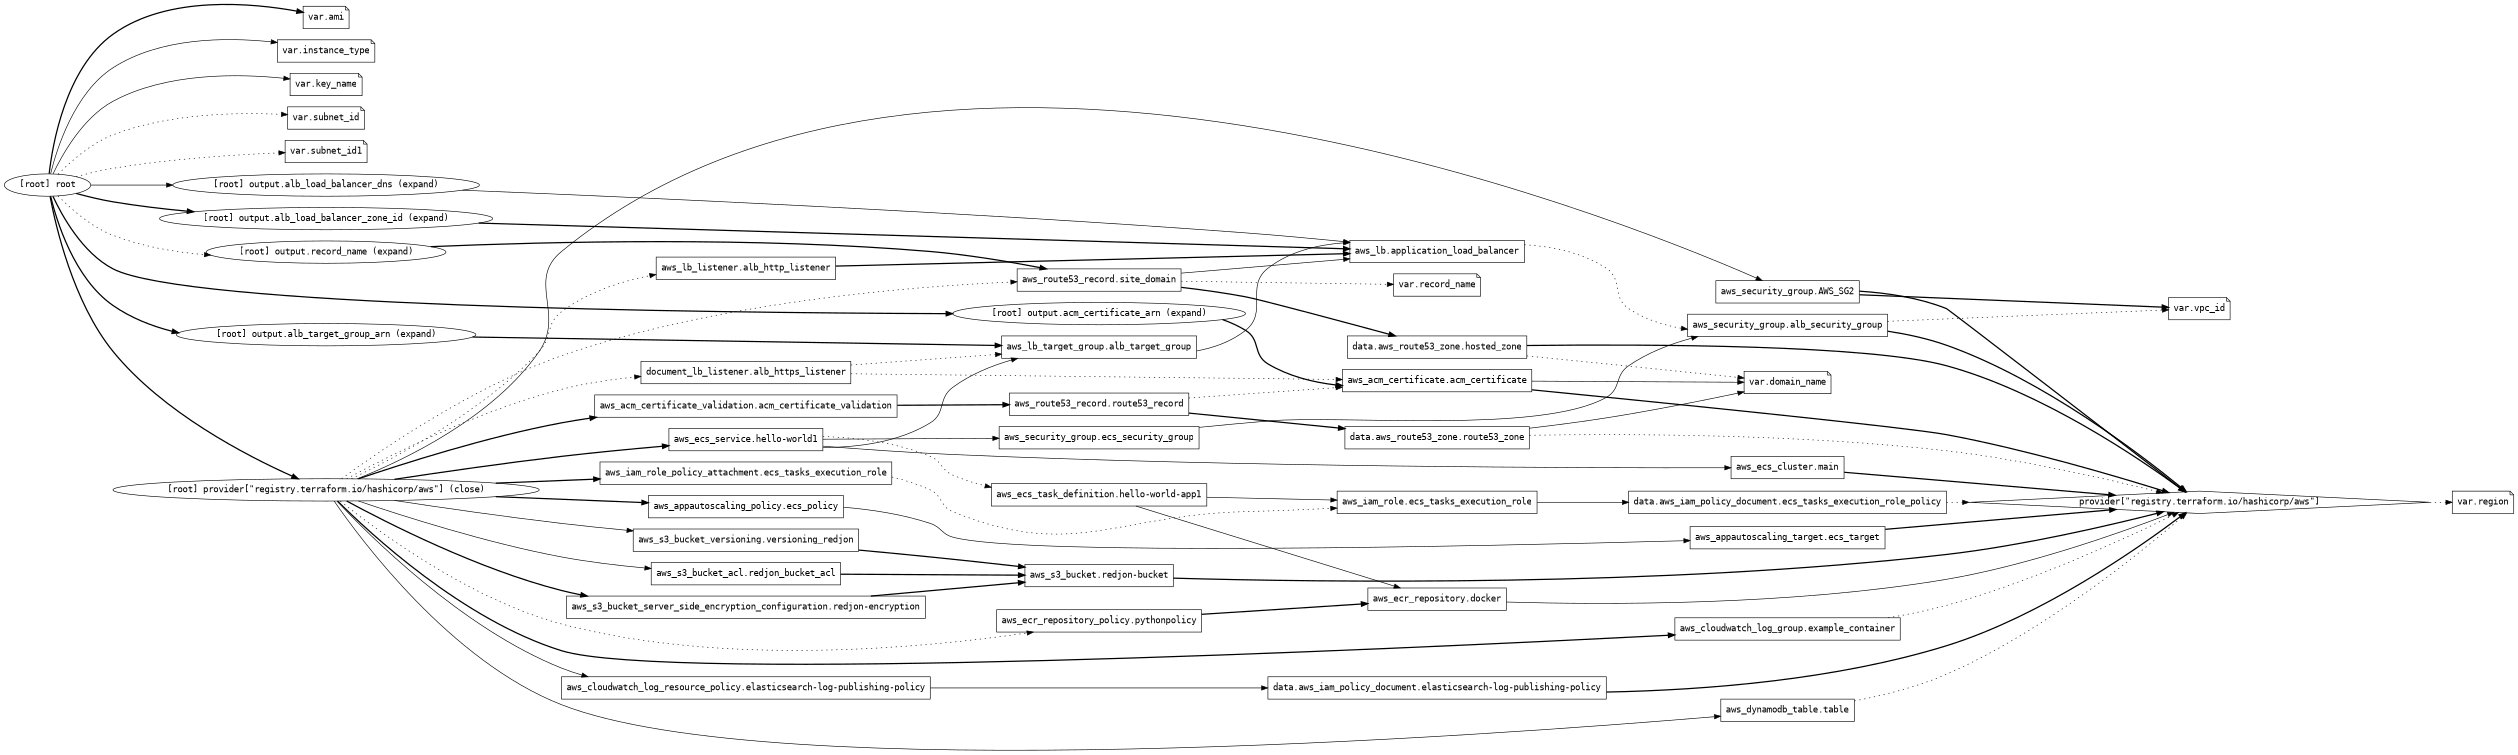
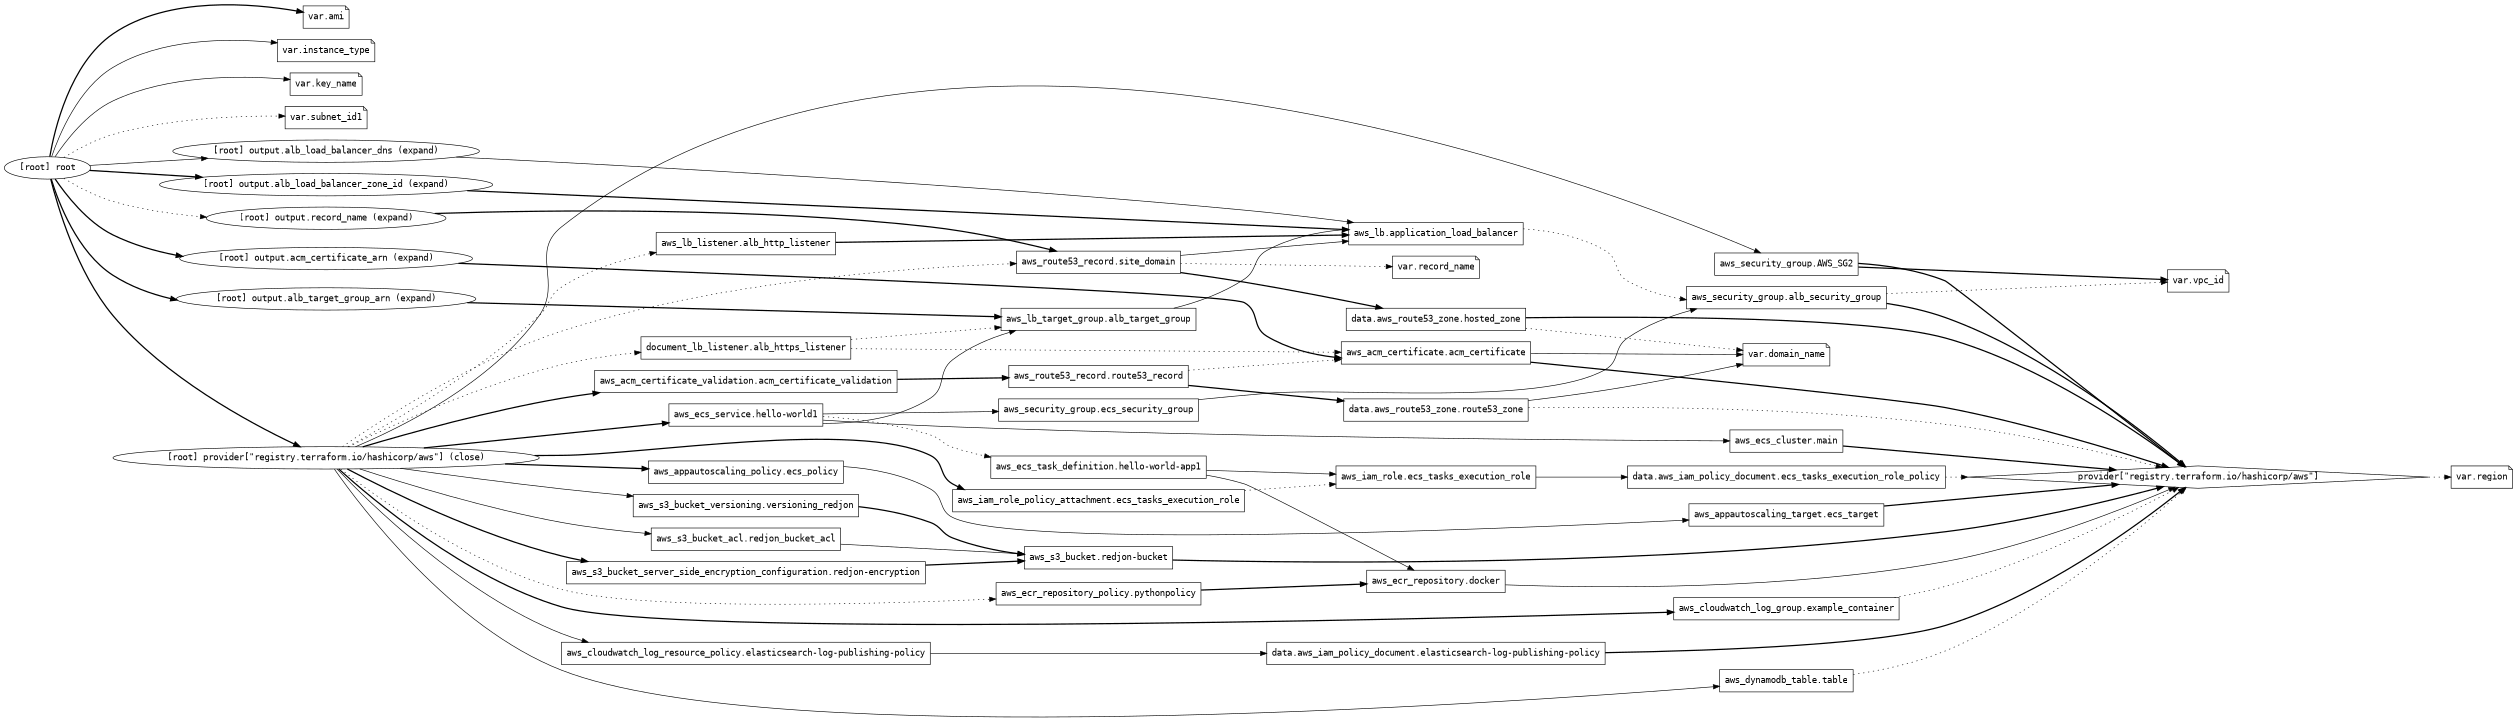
(326, 118) -> none
(929, 575) -> (929, 549)
